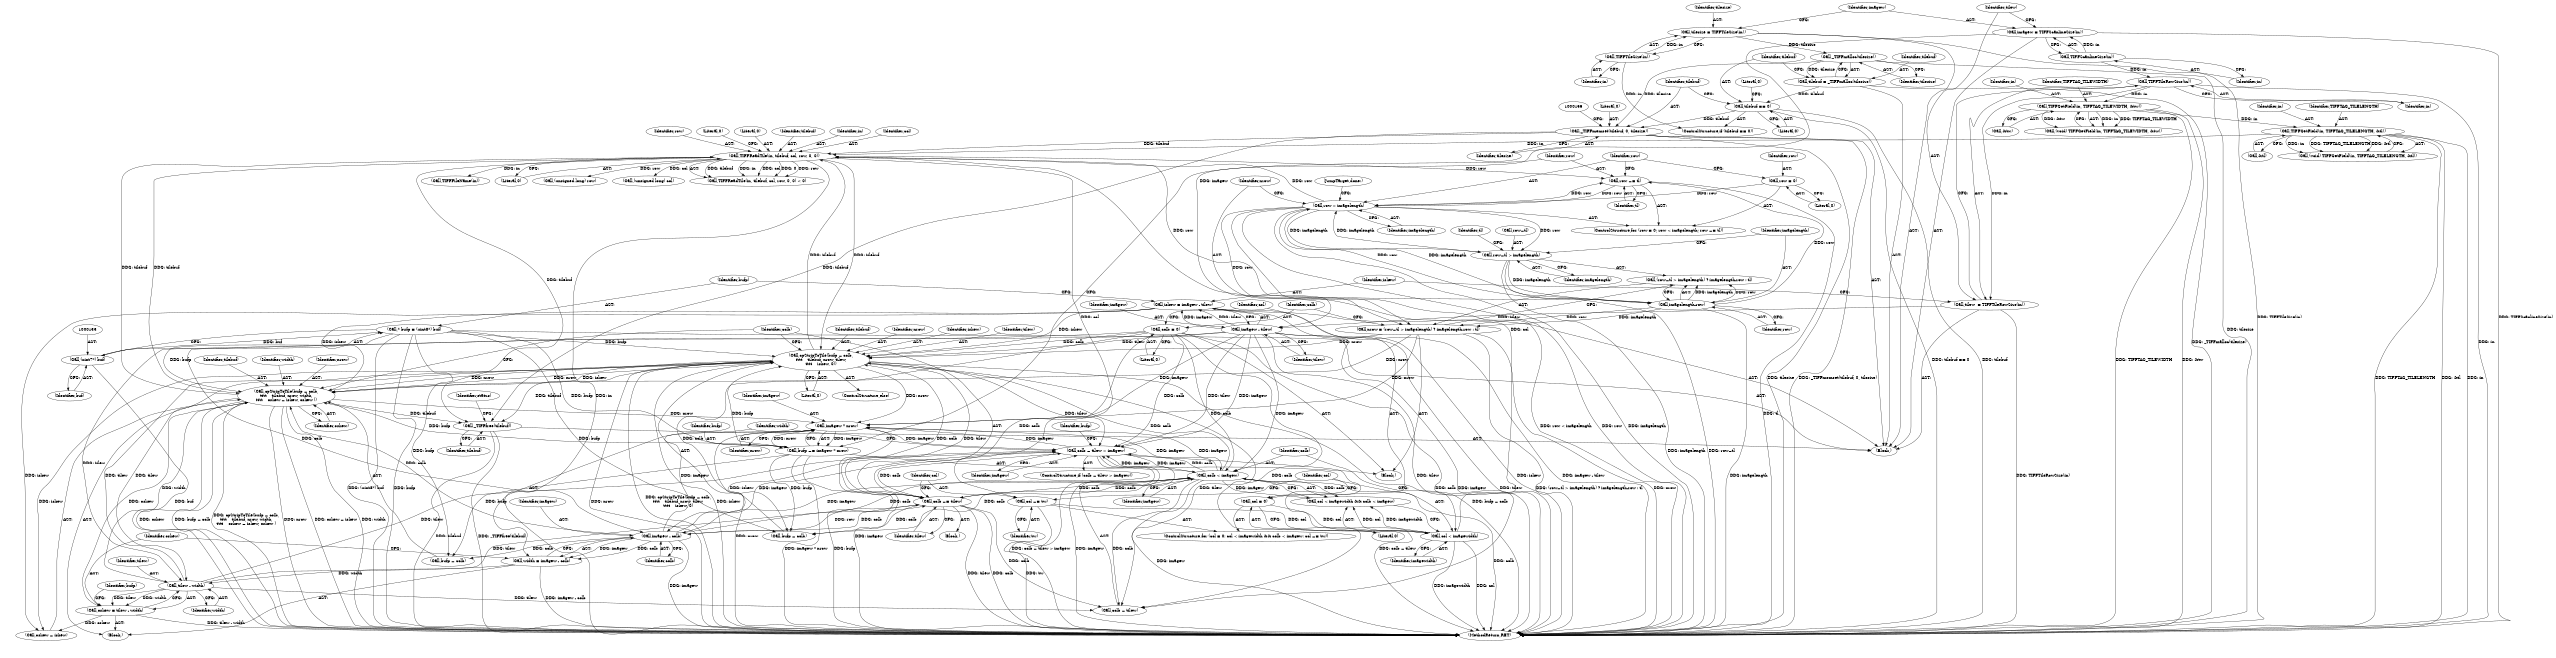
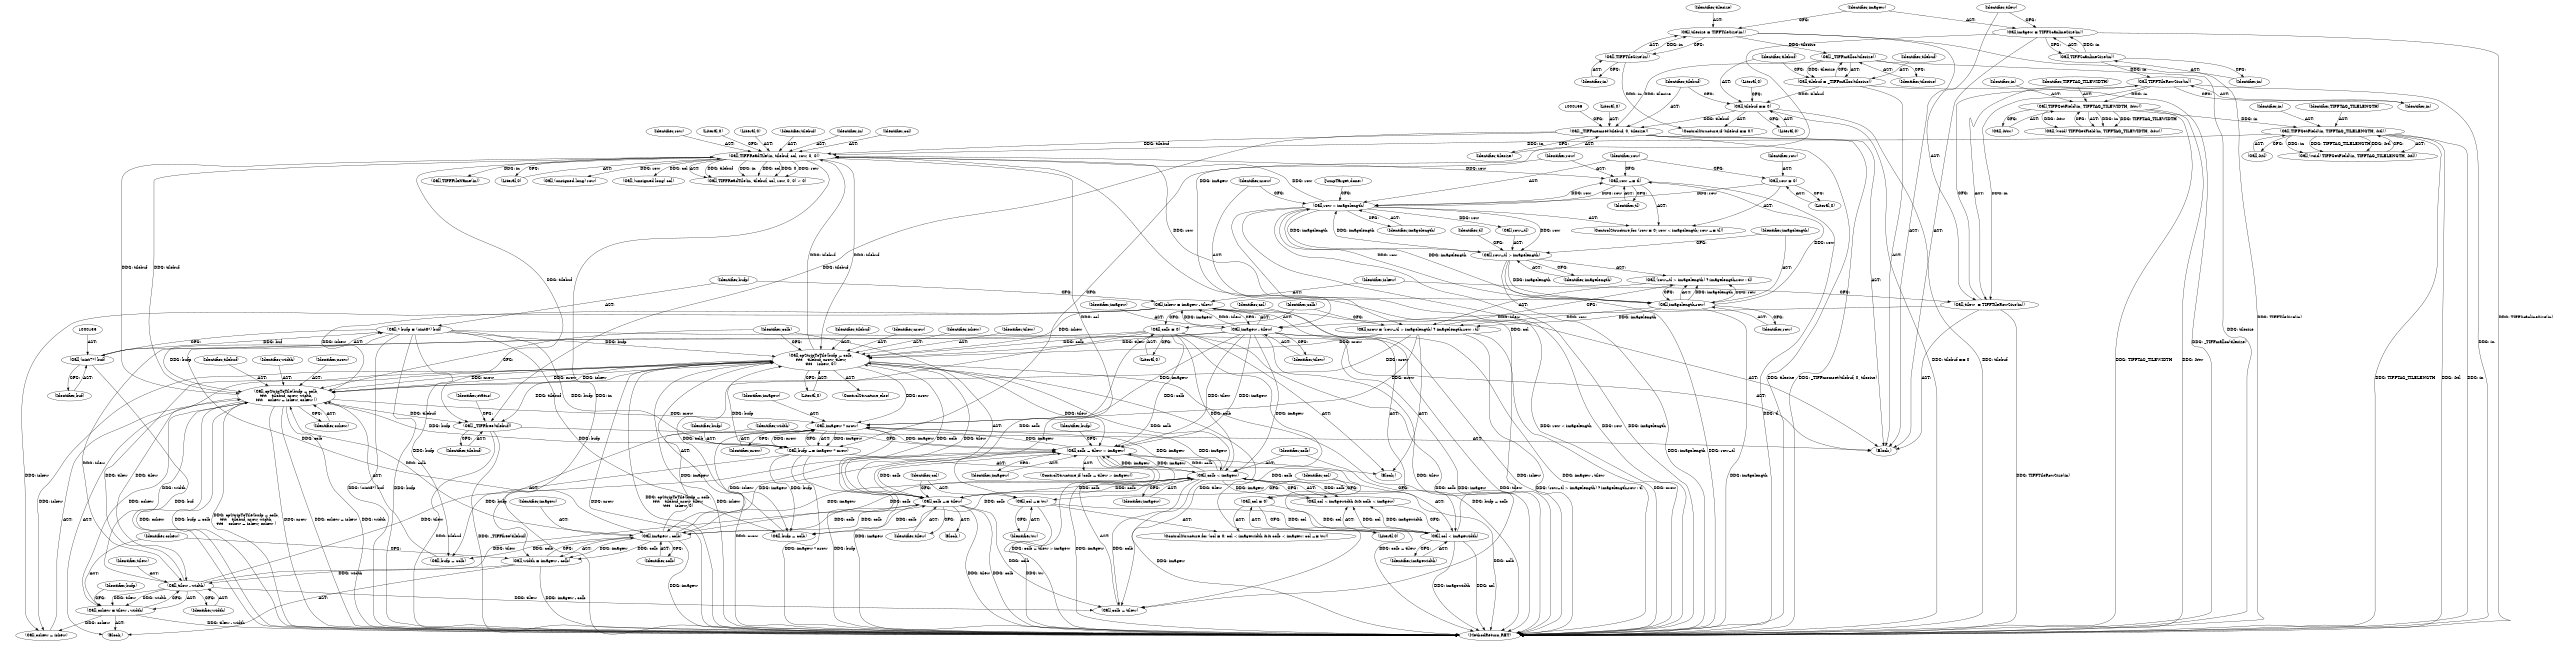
(1243, 289) -> (1433, 217)
(845, 520) -> (845, 520)
